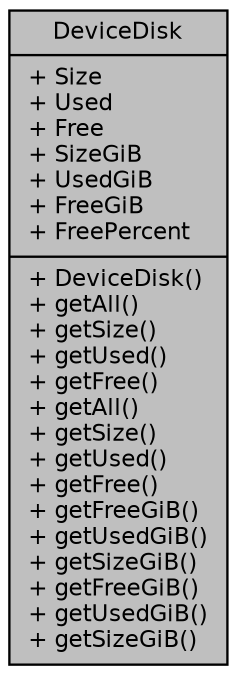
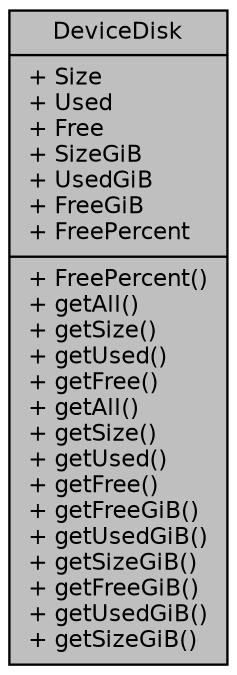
(116, 279) -> (118, 279)
